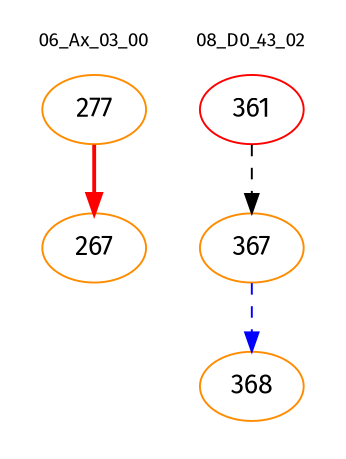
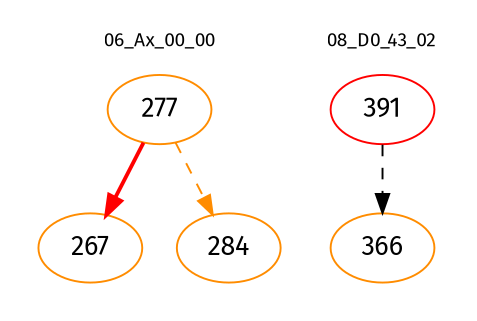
(94, 41) -> (160, 41)
(252, 110) -> (383, 110)
none -> (229, 248)
(252, 248) -> (383, 248)
(252, 386) -> none
